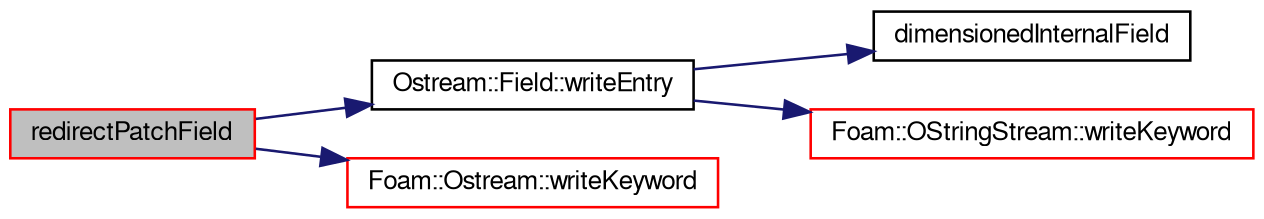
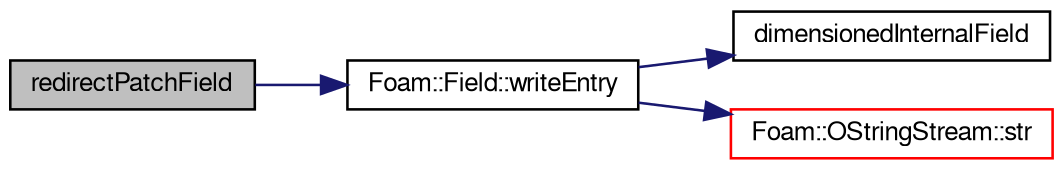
(533, 85) -> (493, 85)
(133, 134) -> (133, 85)
(1032, 134) -> (892, 134)
(533, 183) -> none
